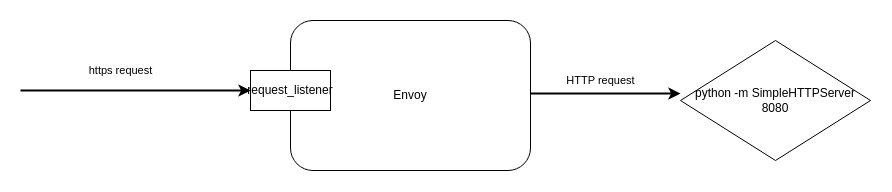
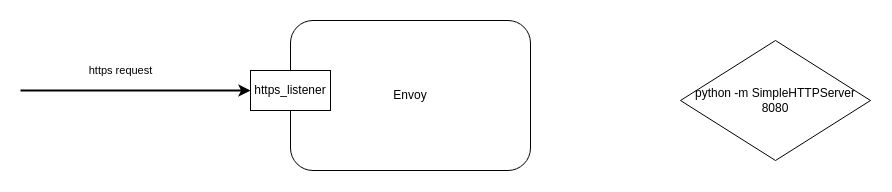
(291, 91) -> (291, 91)
(601, 94) -> none
